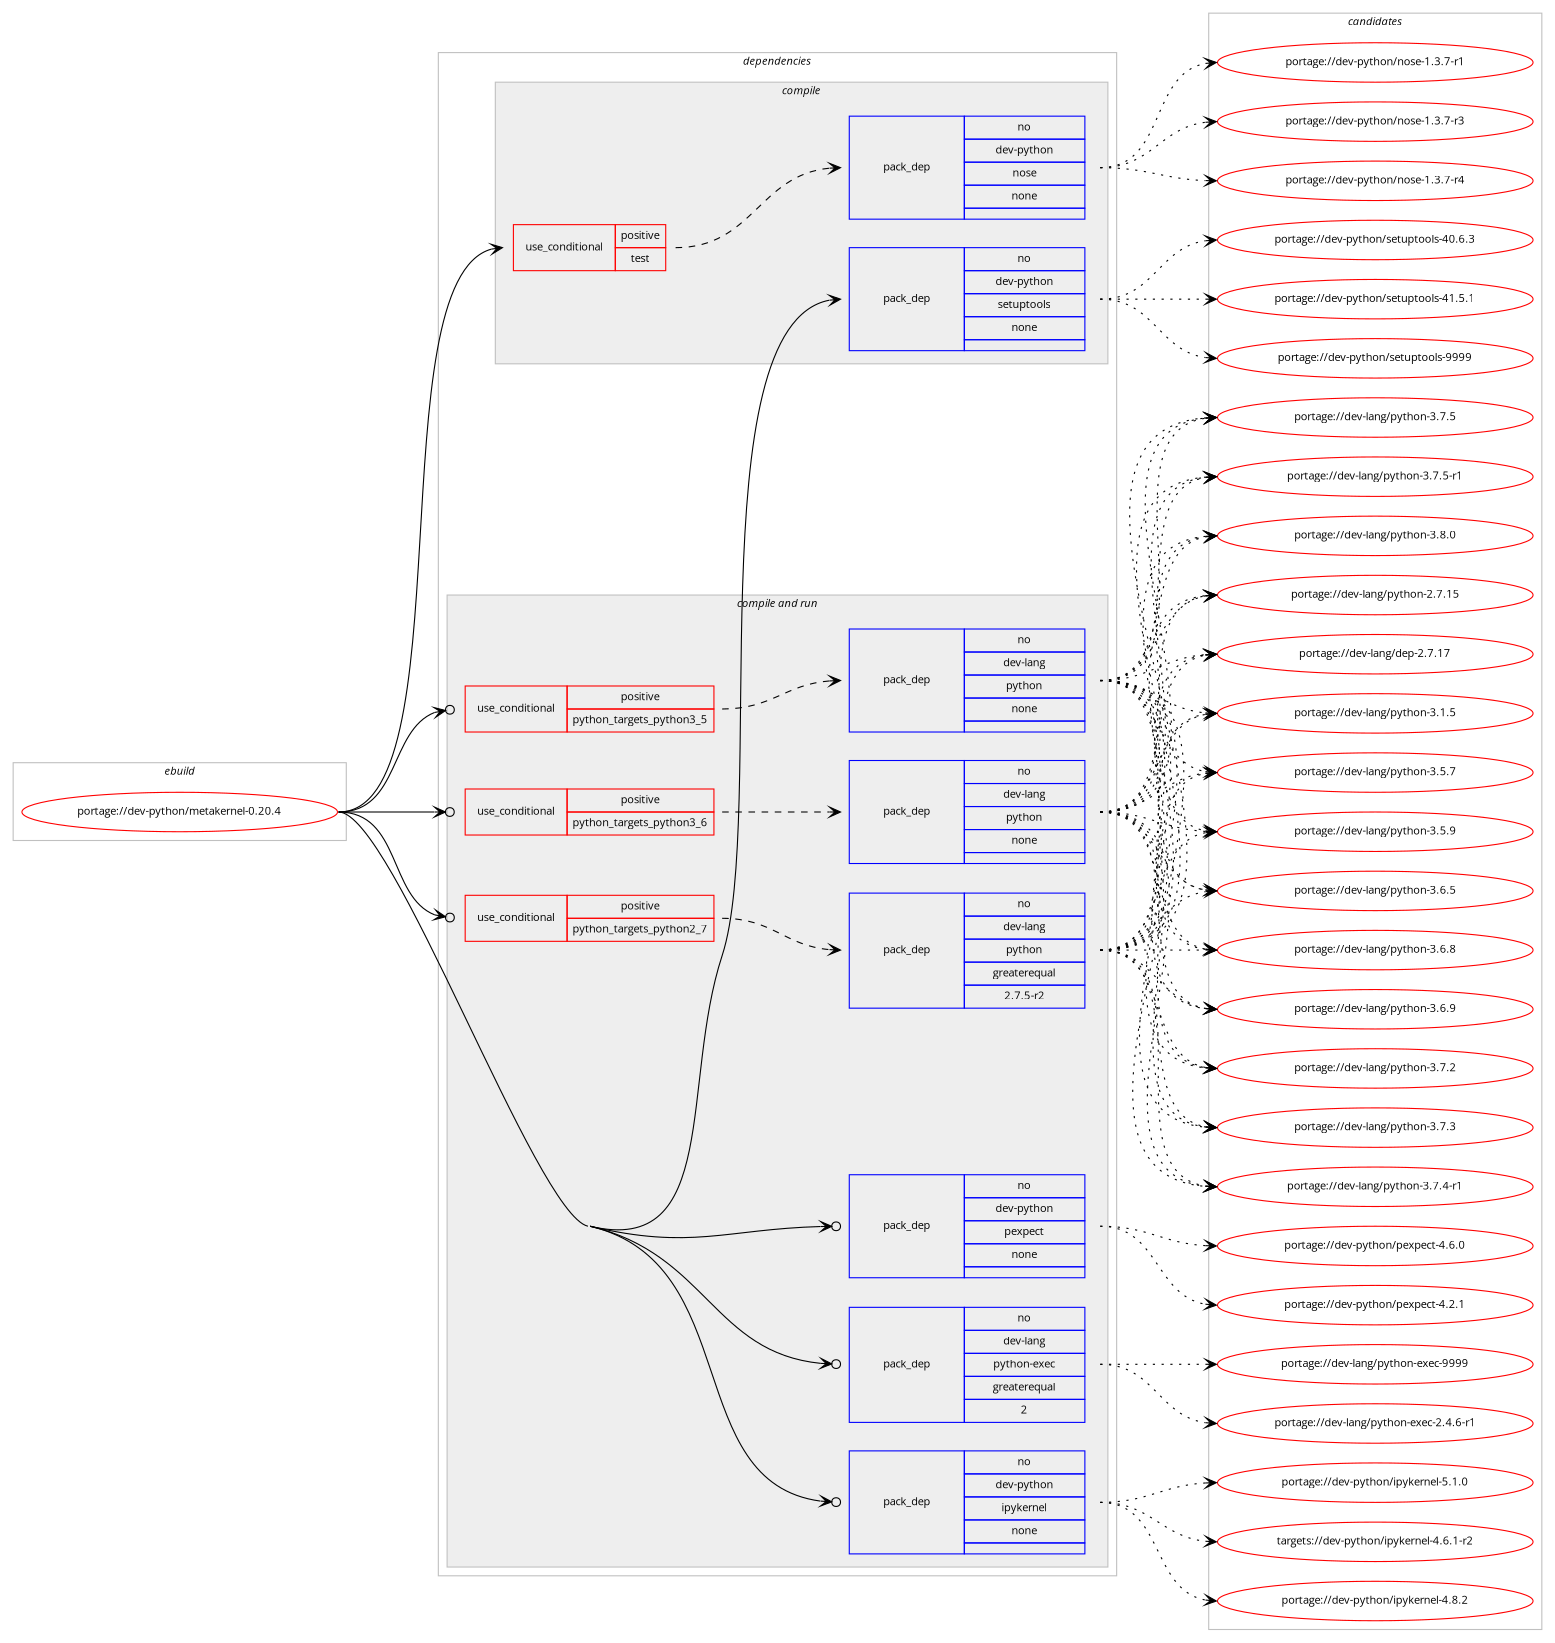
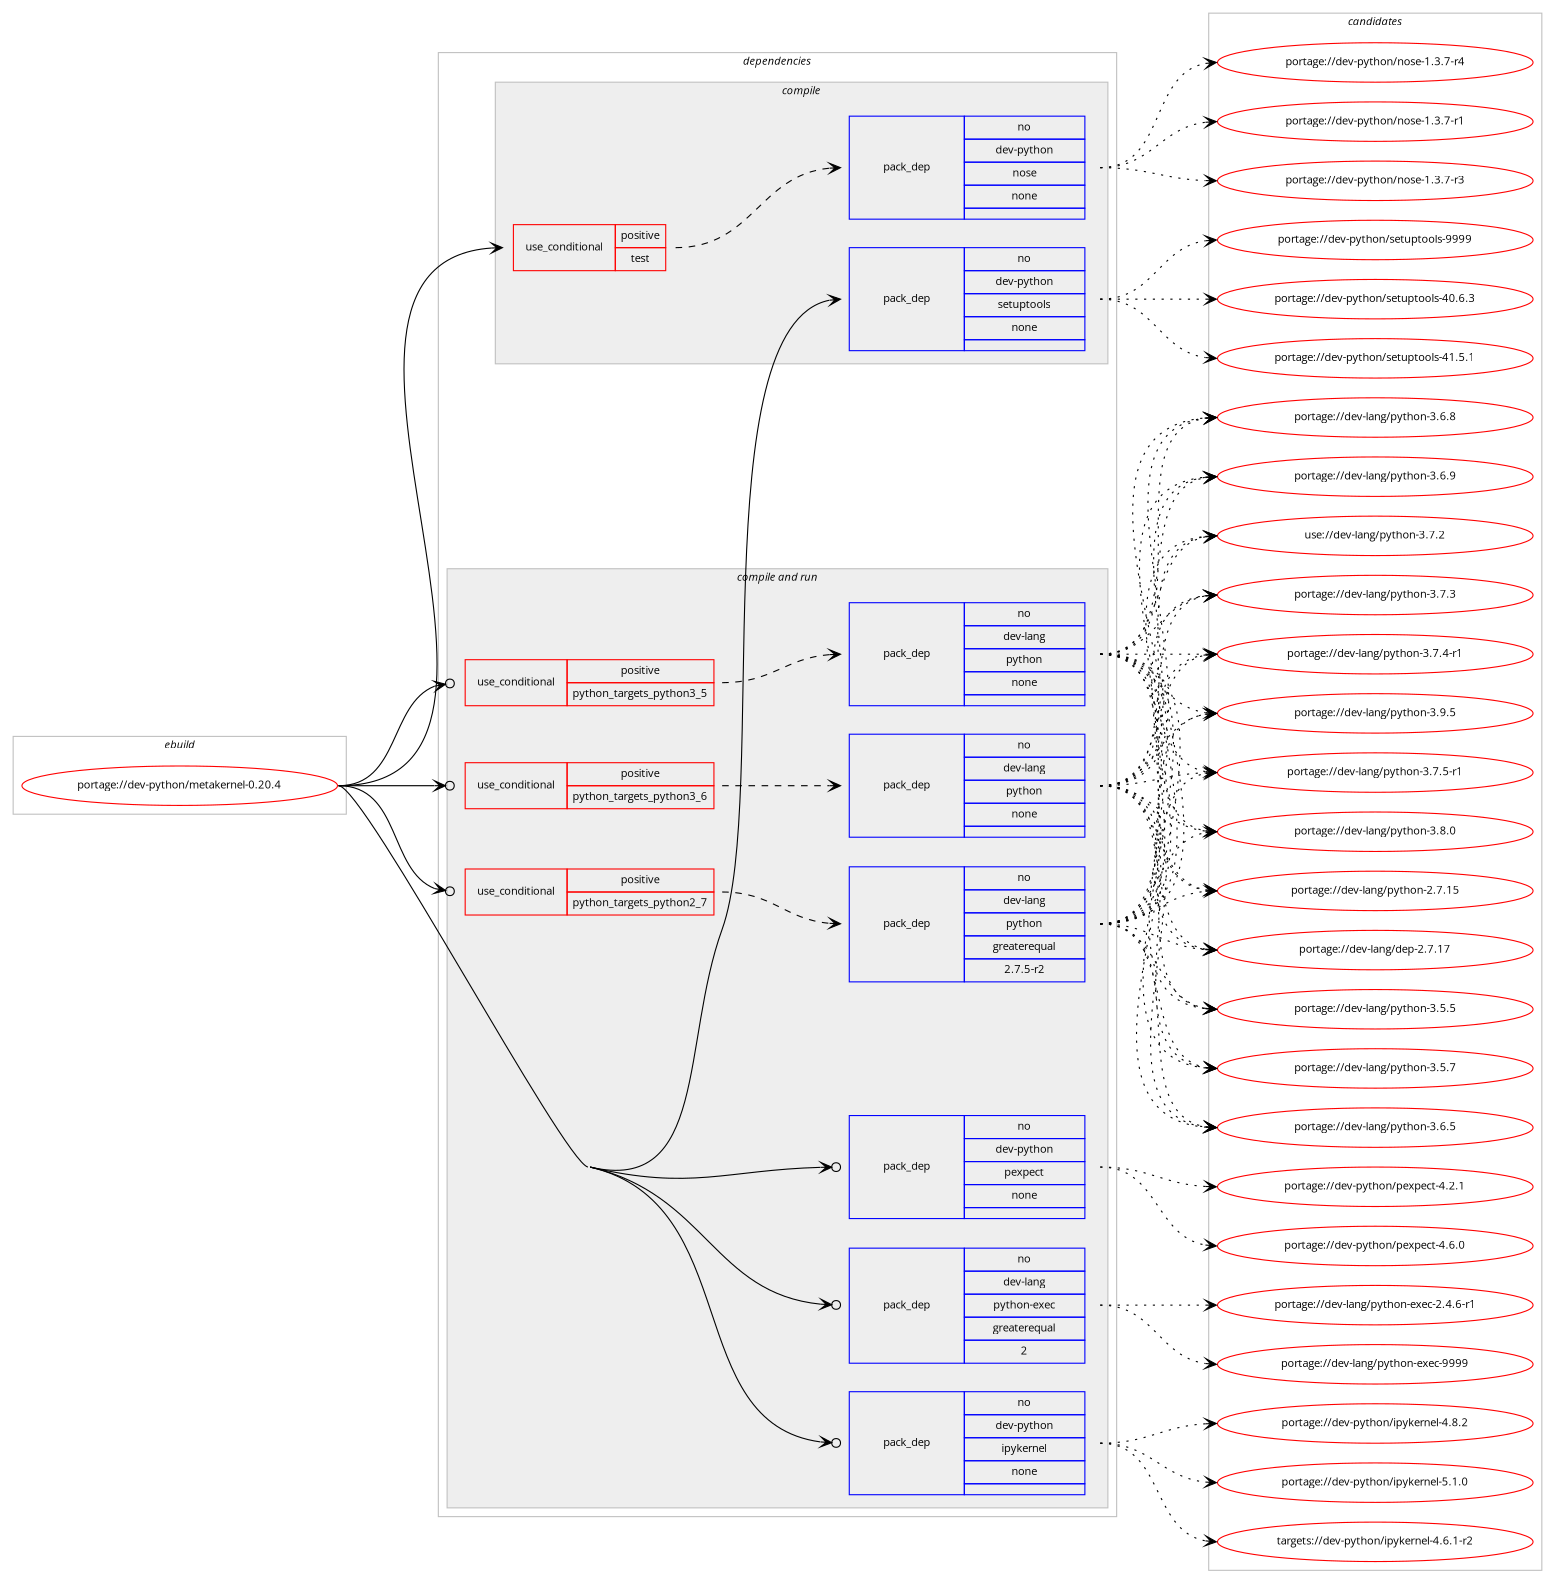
(1375, 418) -> (1375, 713)
(1375, 713) -> (1375, 1009)
(1375, 832) -> none
(1375, 1068) -> (1375, 536)
